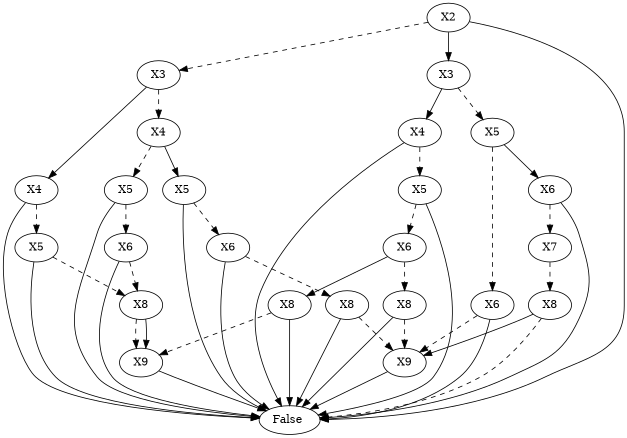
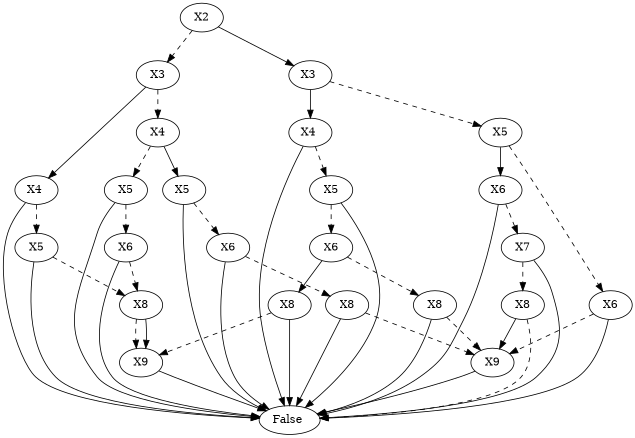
(624, 285) -> (515, 389)
